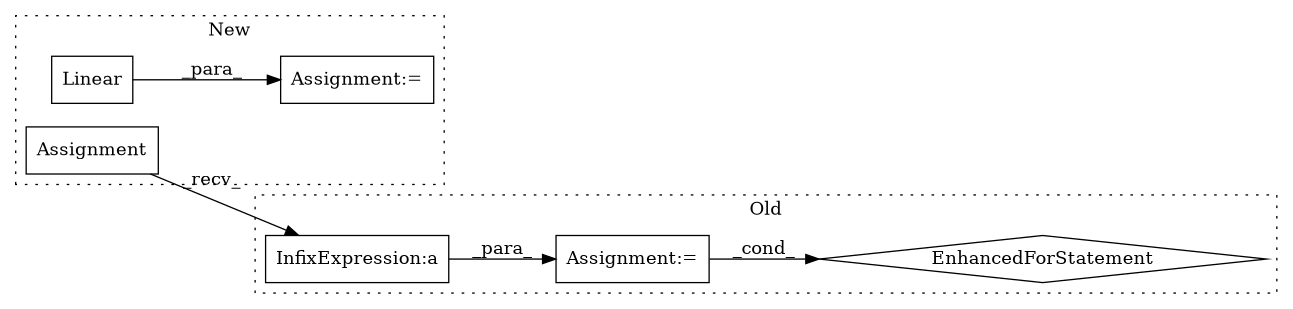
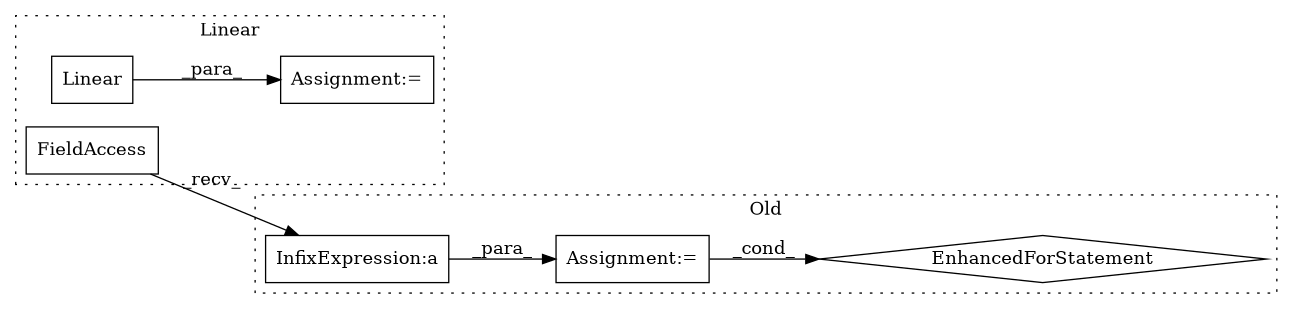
(230, 31) -> (230, 31)
(92, 150) -> (92, 150)
